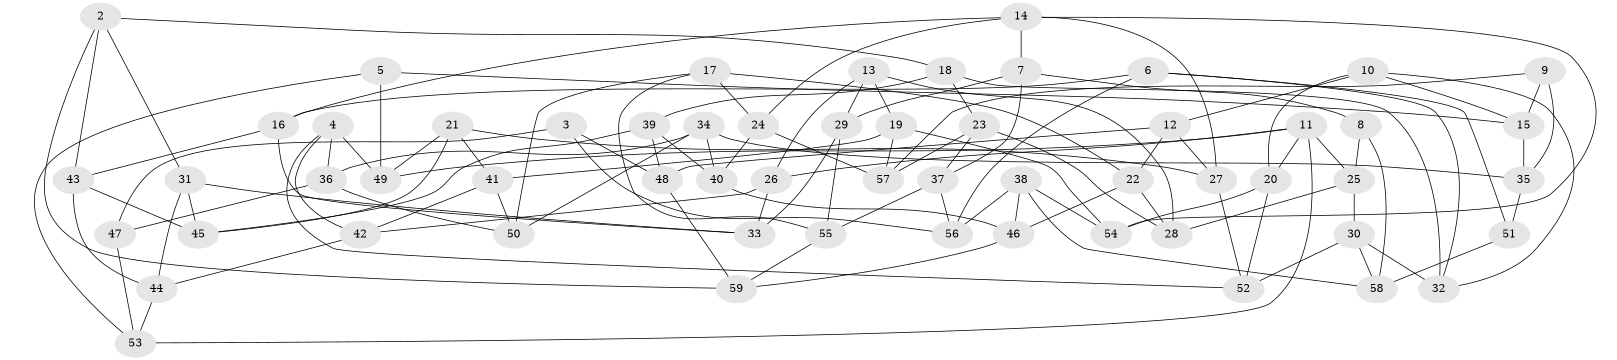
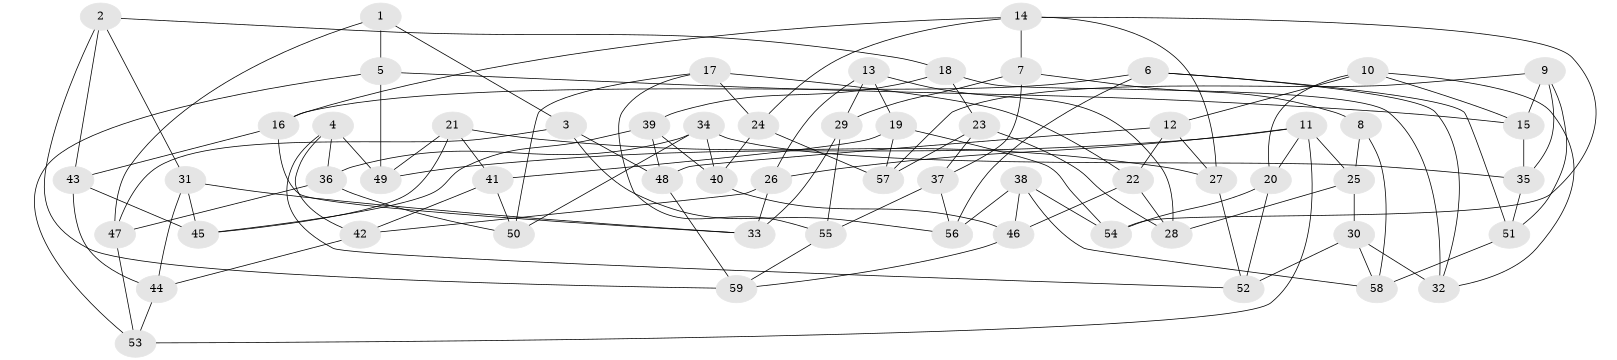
none -> (381, 17)
none -> (1565, 160)
